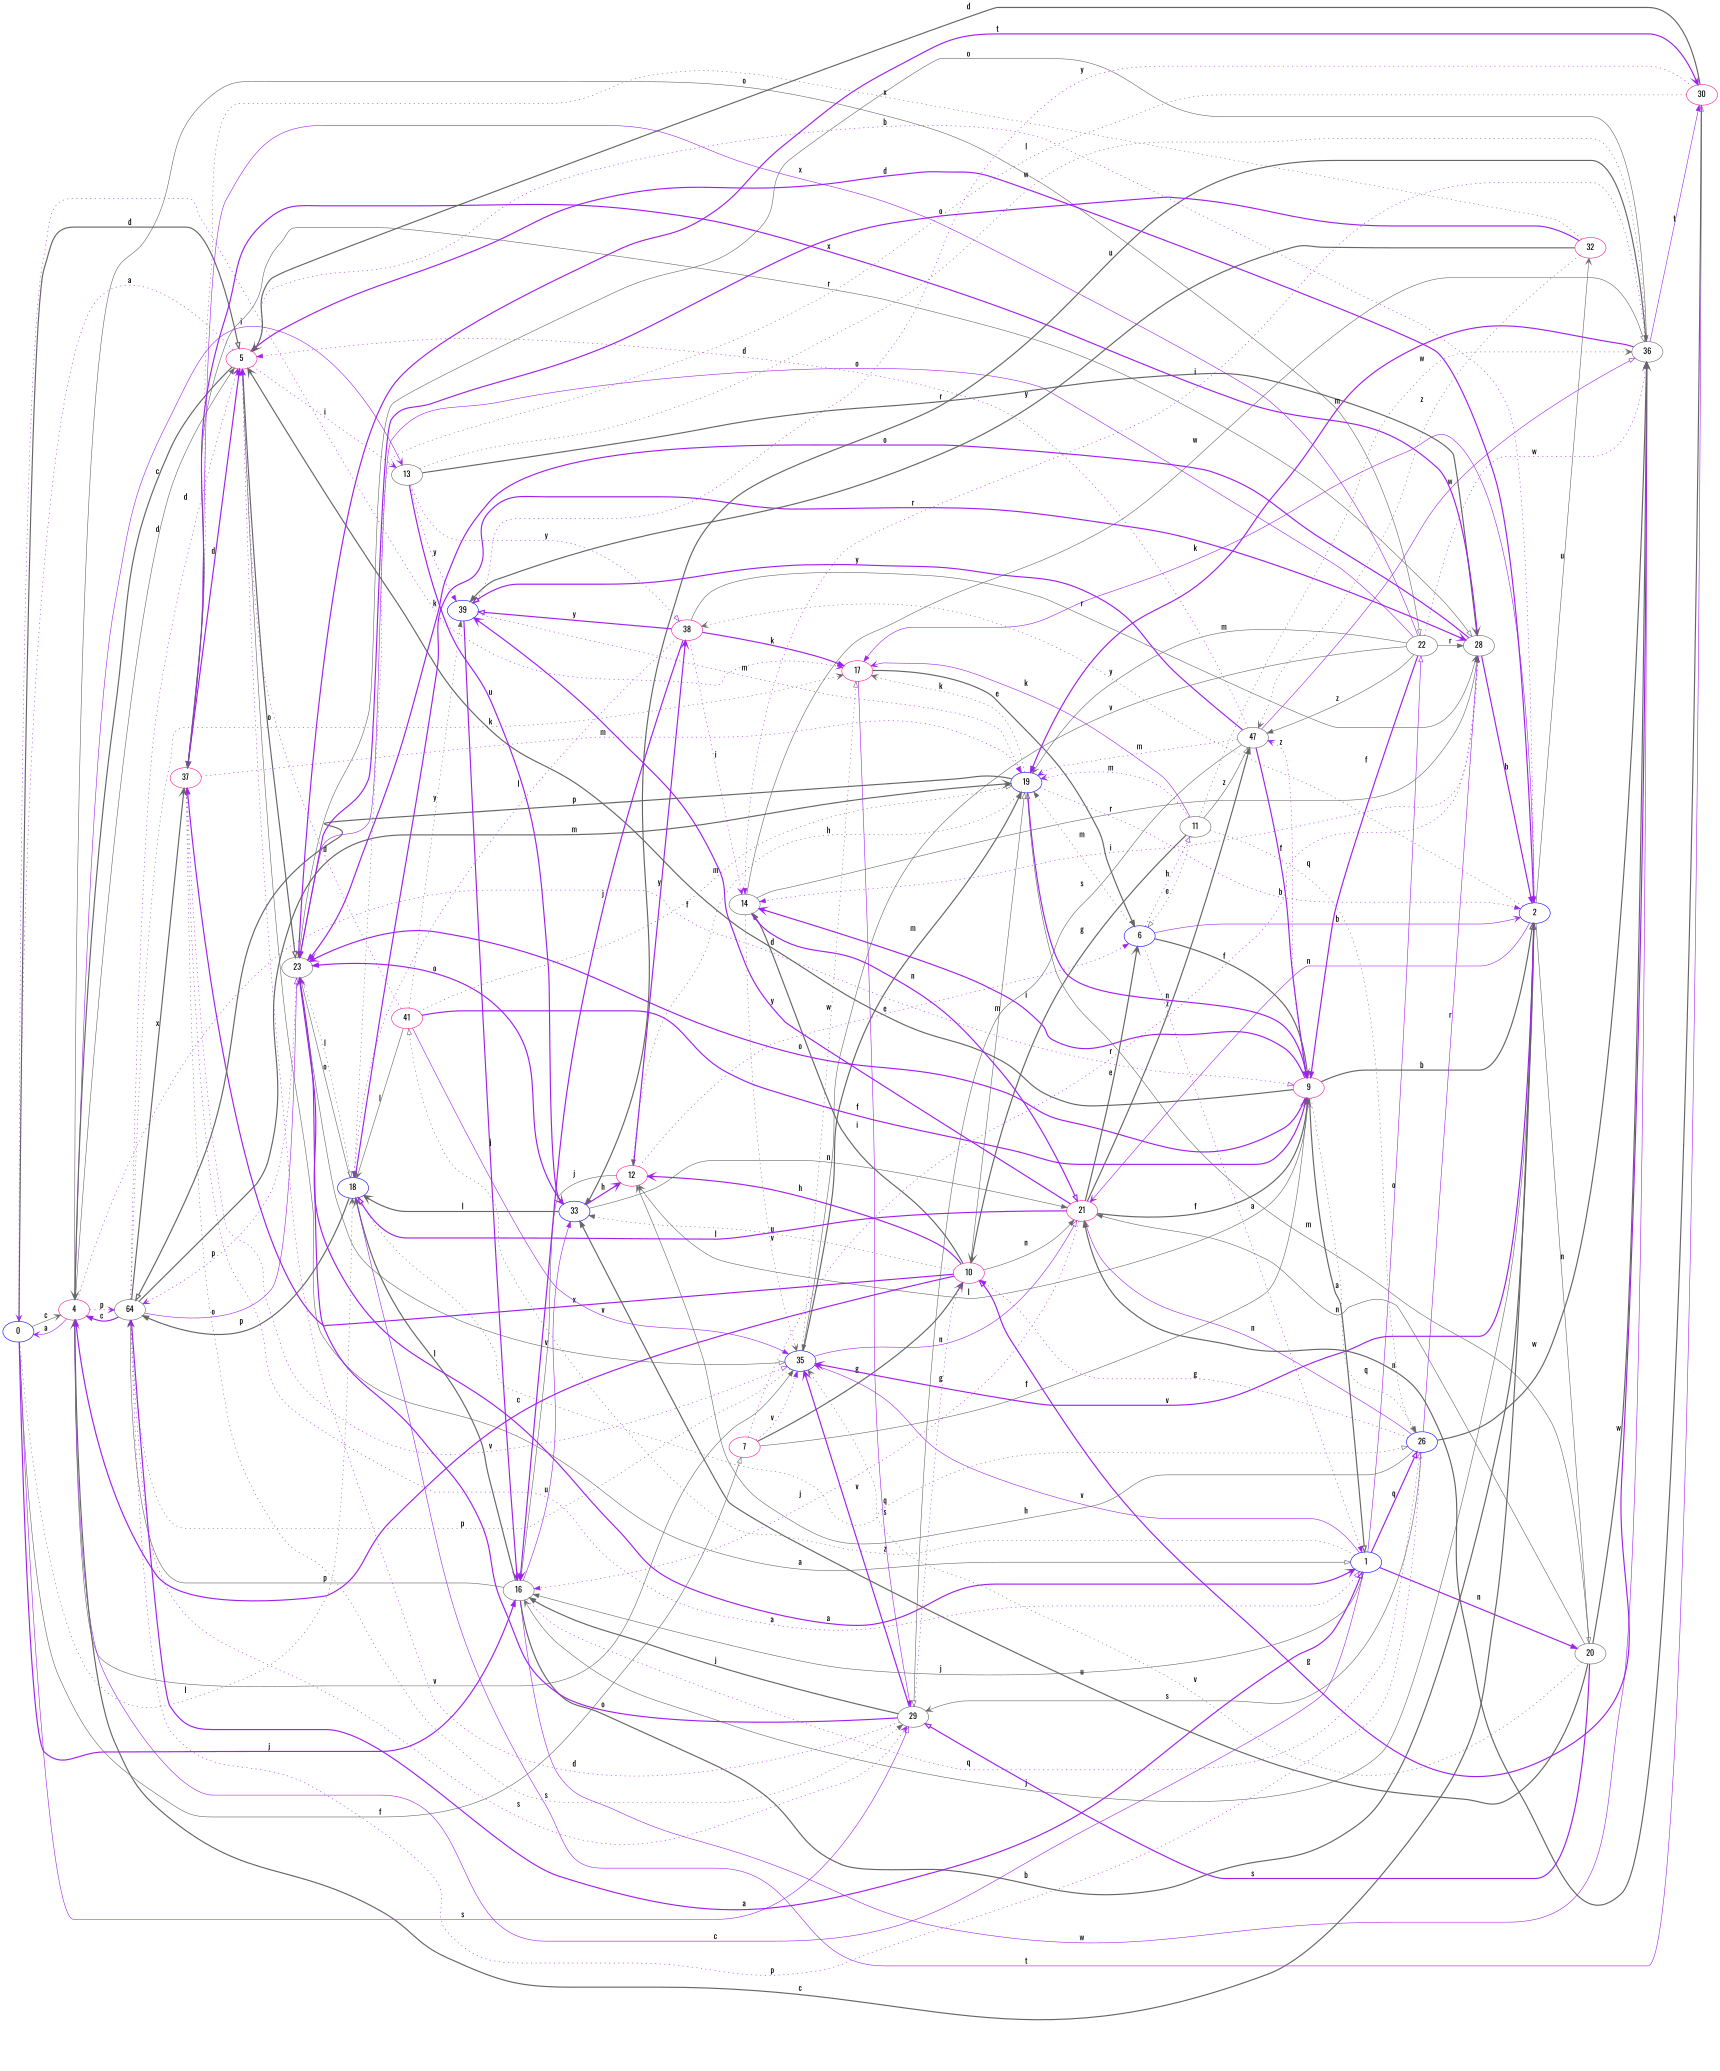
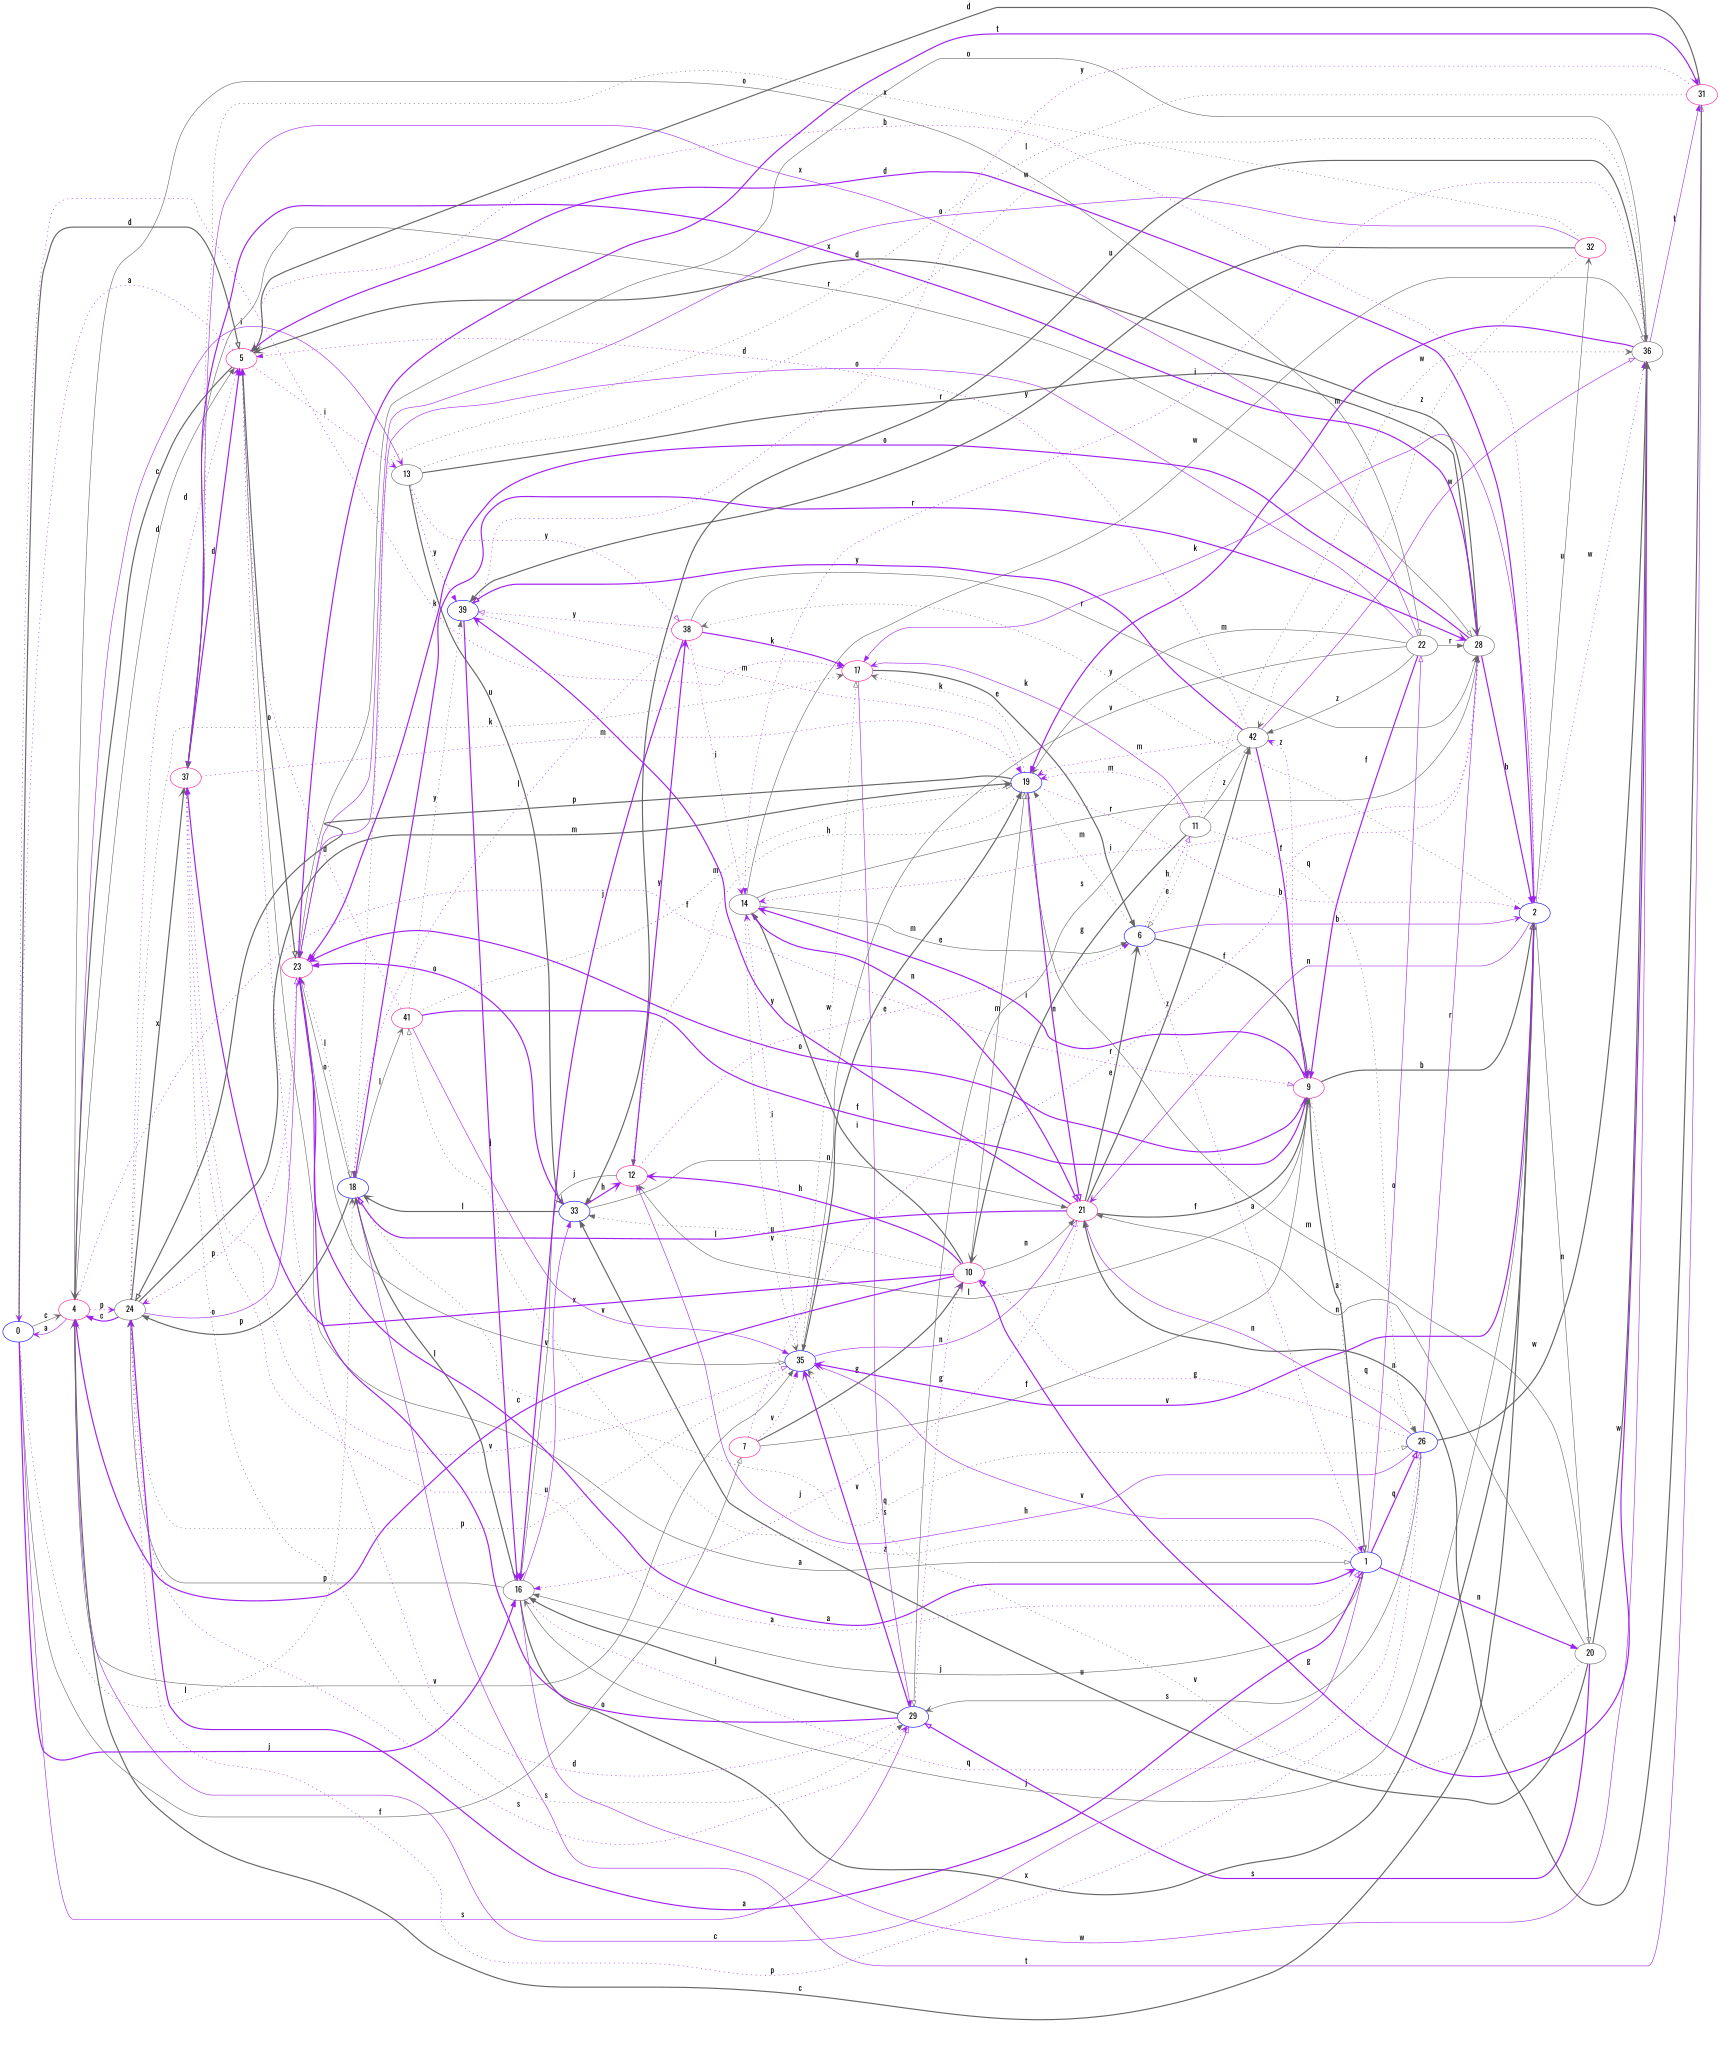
(1702, 95) -> (1702, 95)
(707, 297) -> (707, 297)
(1504, 458) -> (1590, 635)
(578, 621) -> (578, 621)
(1253, 738) -> (1253, 738)
(534, 831) -> (534, 831)
(1202, 844) -> (1202, 844)
(683, 880) -> (966, 269)
none -> (939, 944)
(297, 968) -> (297, 968)
(1108, 992) -> (1050, 994)
(381, 1100) -> (375, 1105)
none -> (773, 1136)
(130, 1310) -> (130, 1310)
(947, 1533) -> (947, 1533)
(913, 1717) -> (913, 1717)
(1026, 1876) -> (1026, 1876)
